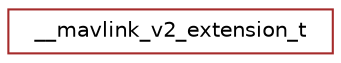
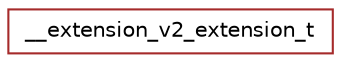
(171, 31) -> (171, 31)
